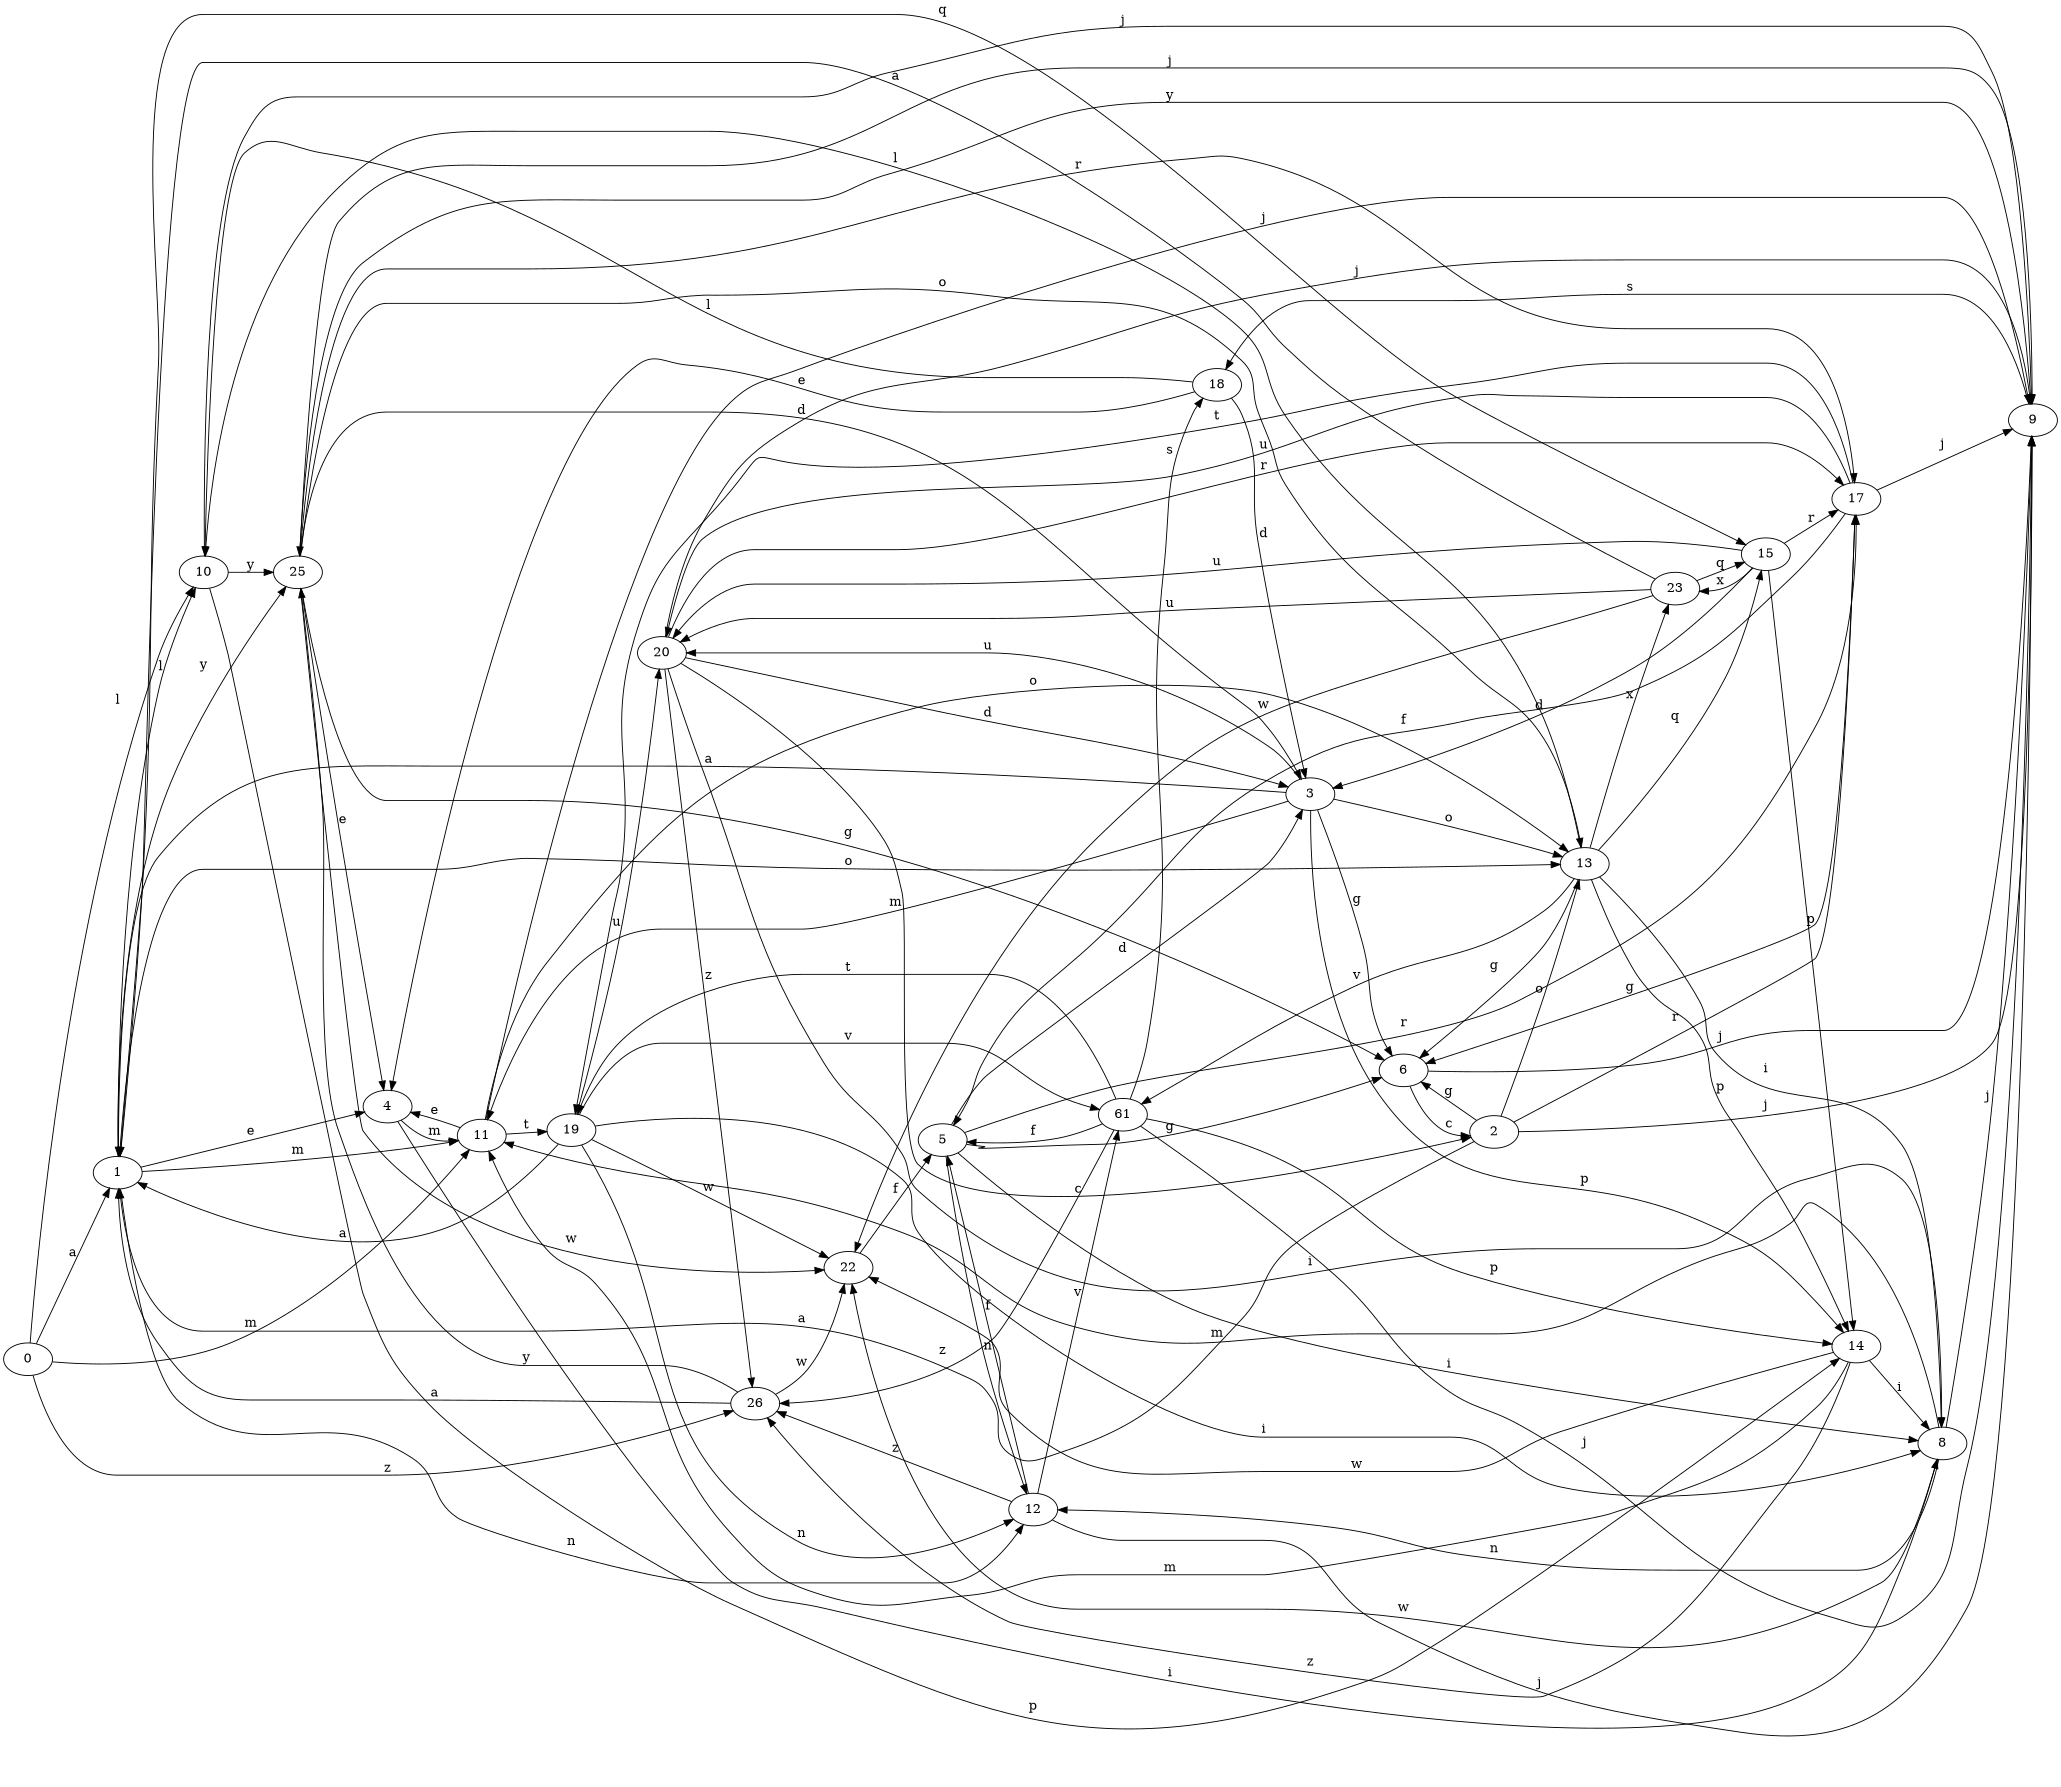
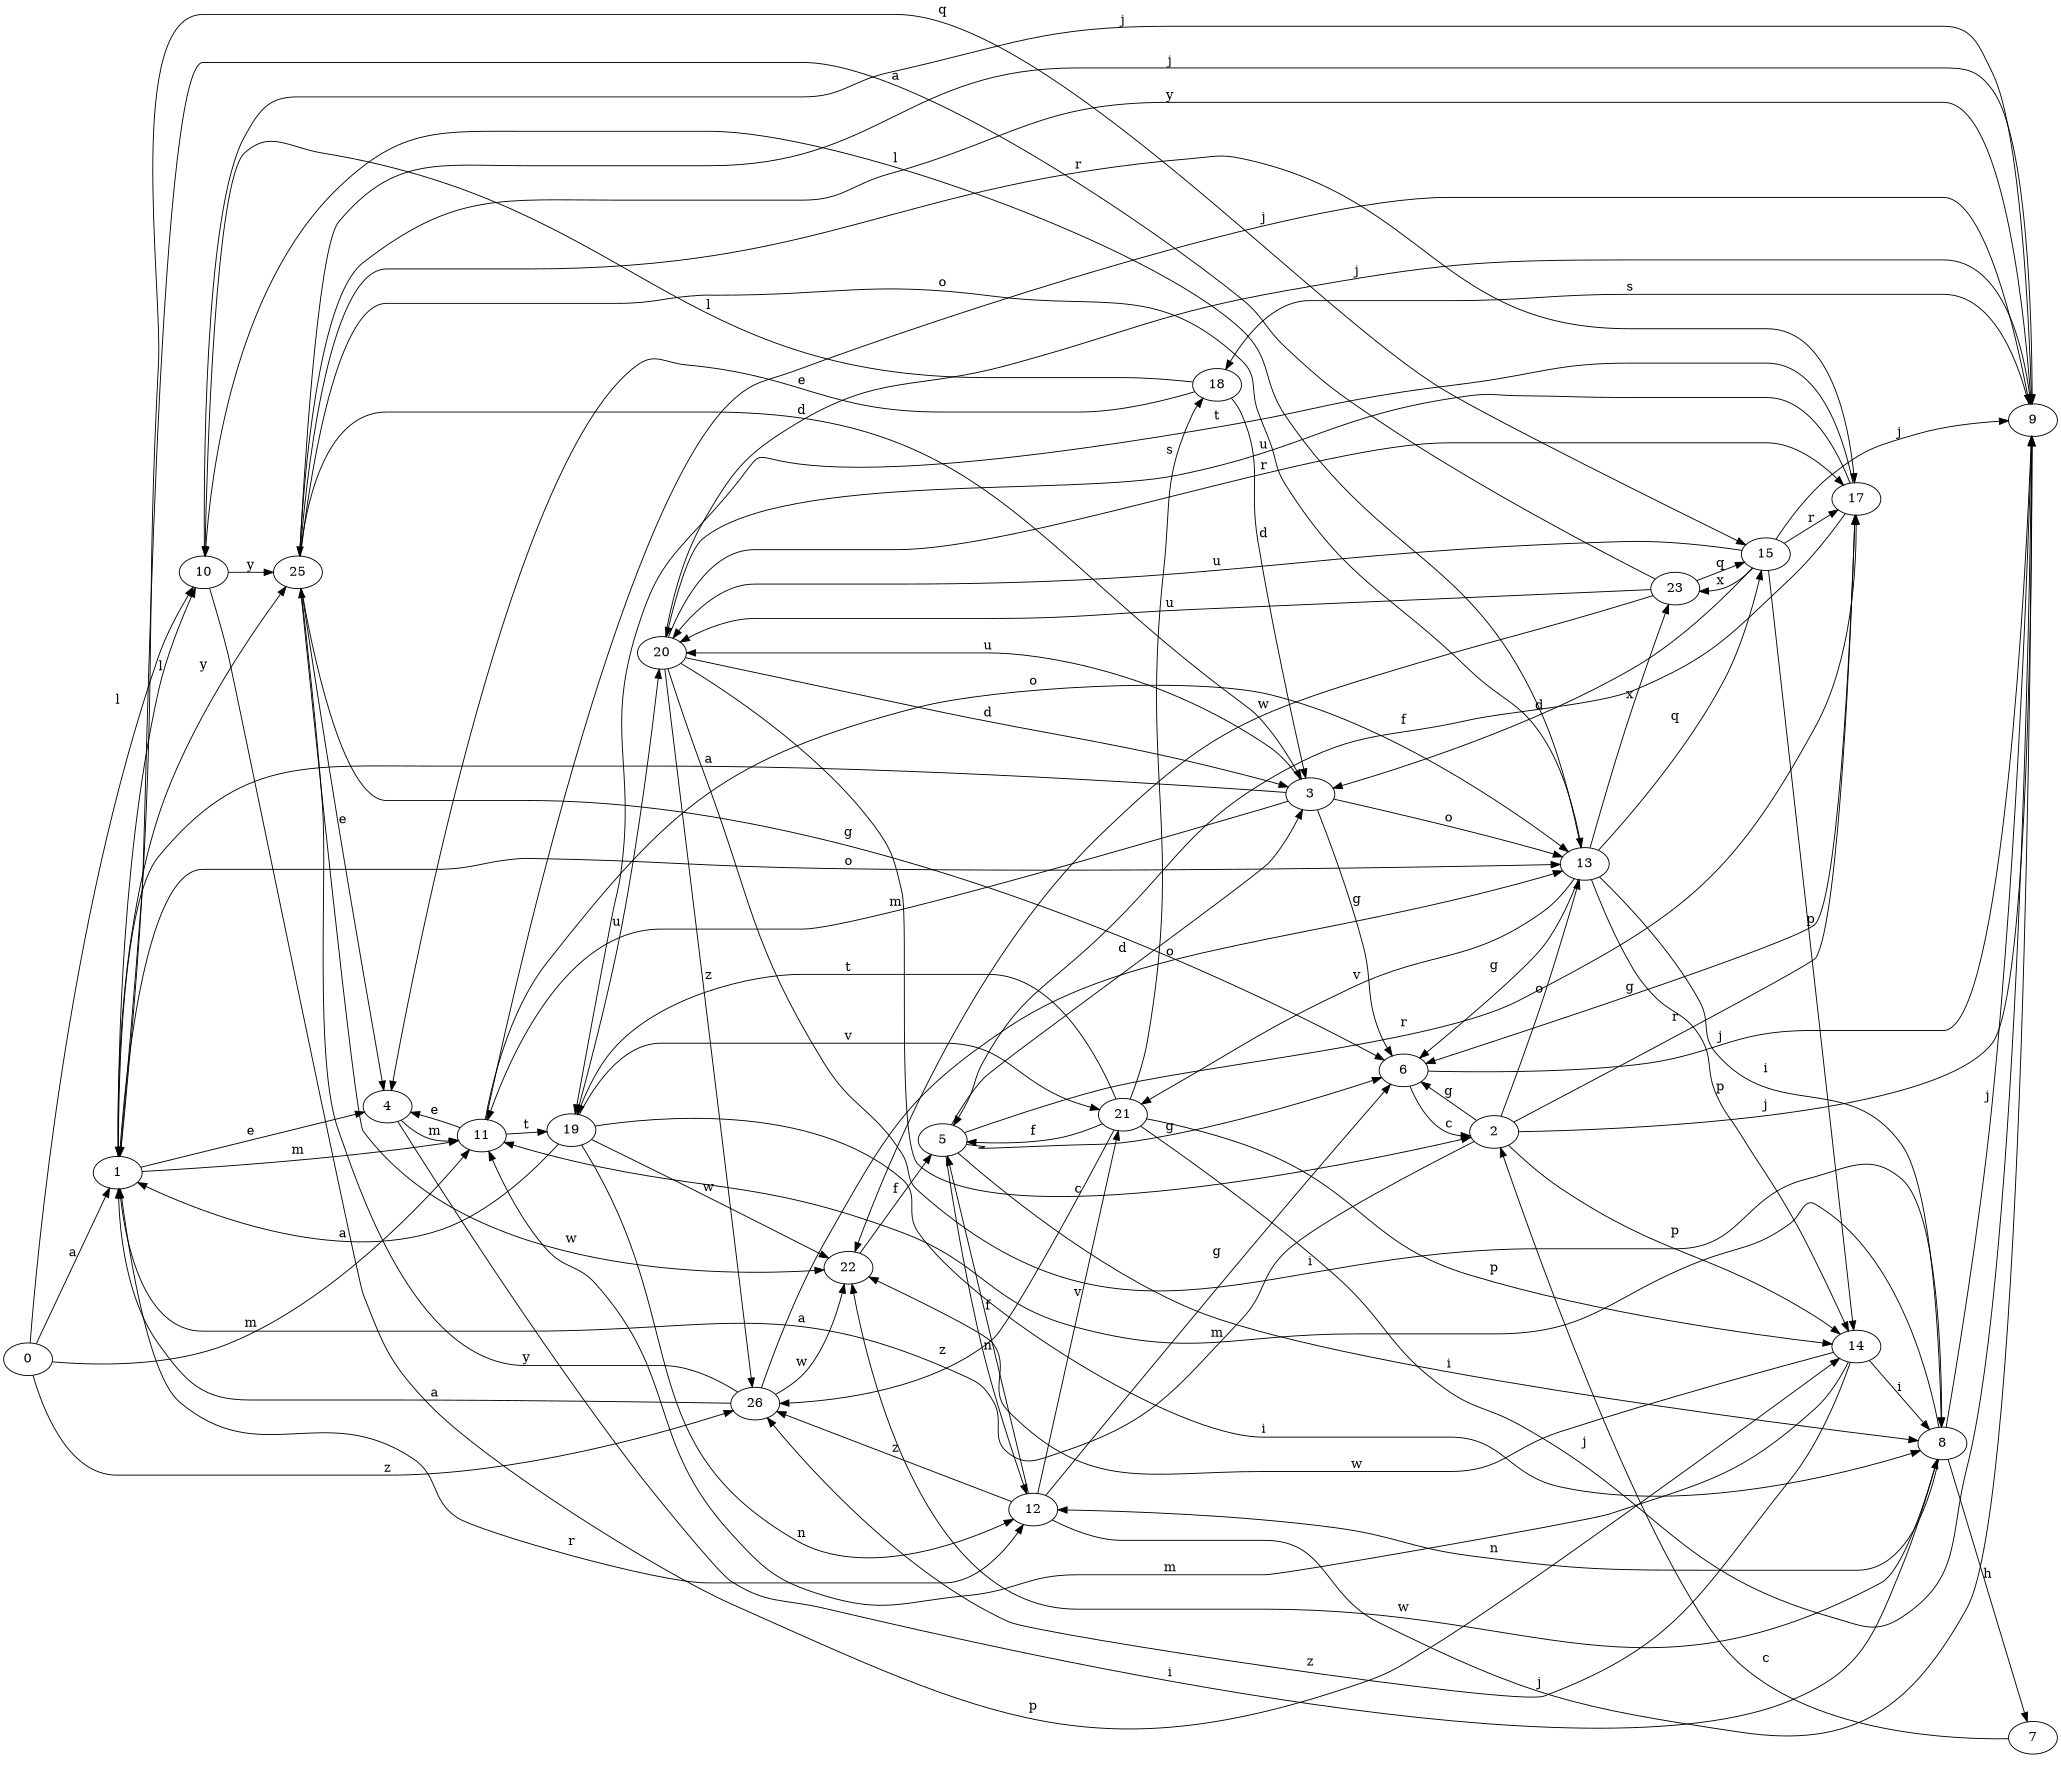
(1941, 461) -> (1871, 449)
none -> (1062, 998)
(1123, 1115) -> (1123, 1115)
(1468, 1167) -> (1657, 1241)
none -> (1205, 1302)
(571, 1542) -> (571, 1542)
none -> (2033, 1738)
